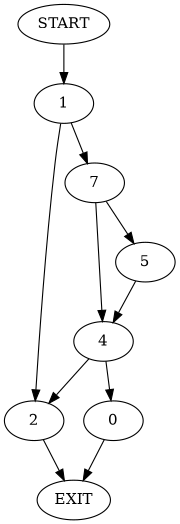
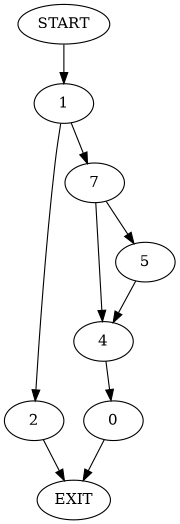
(73, 377) -> none
